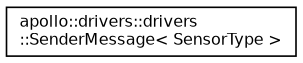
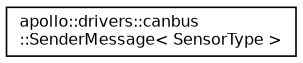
(151, 32) -> (151, 32)
